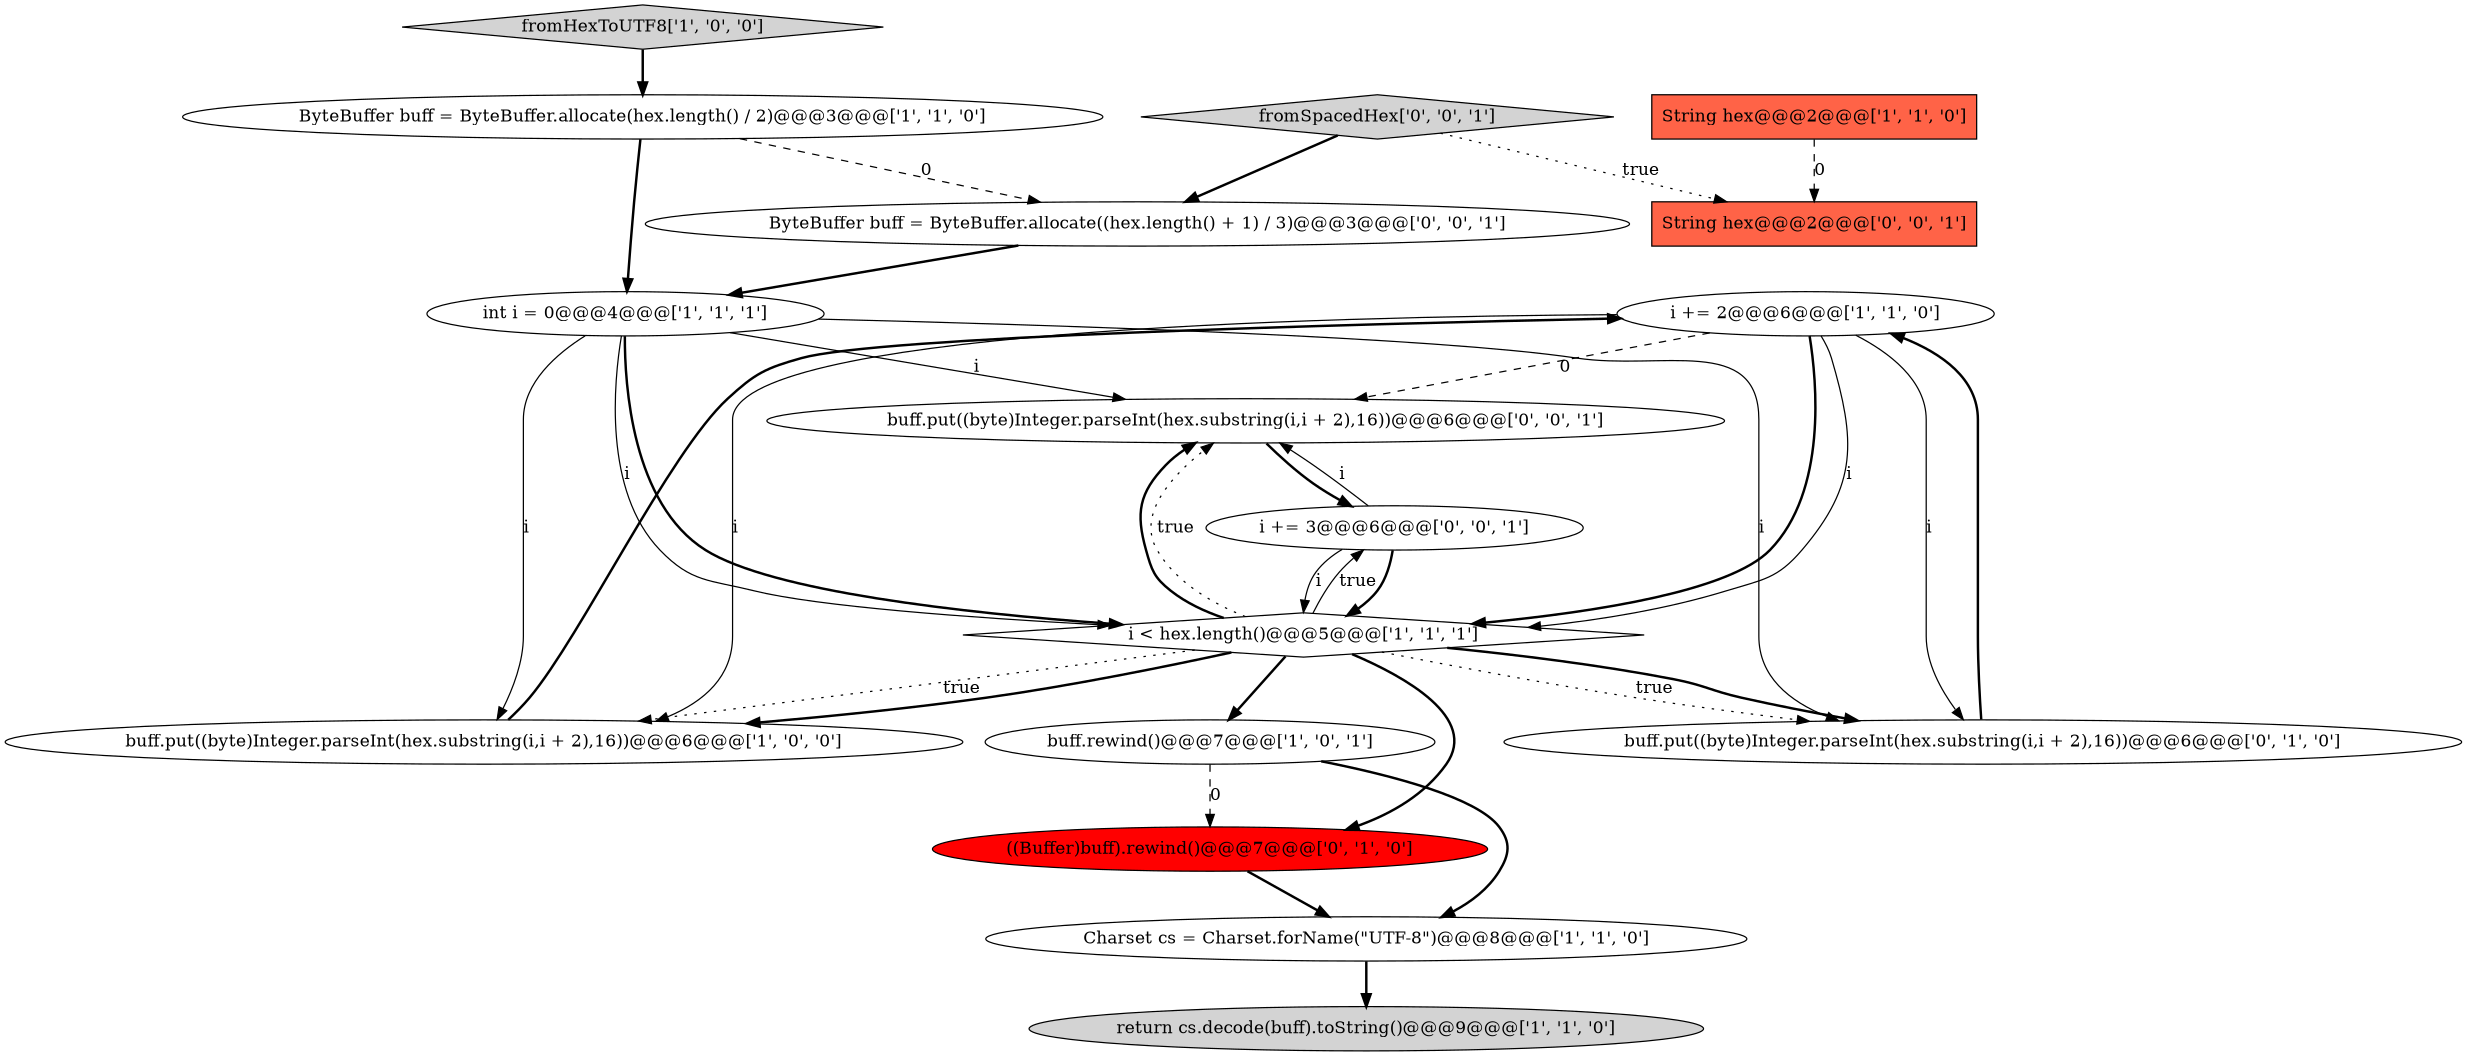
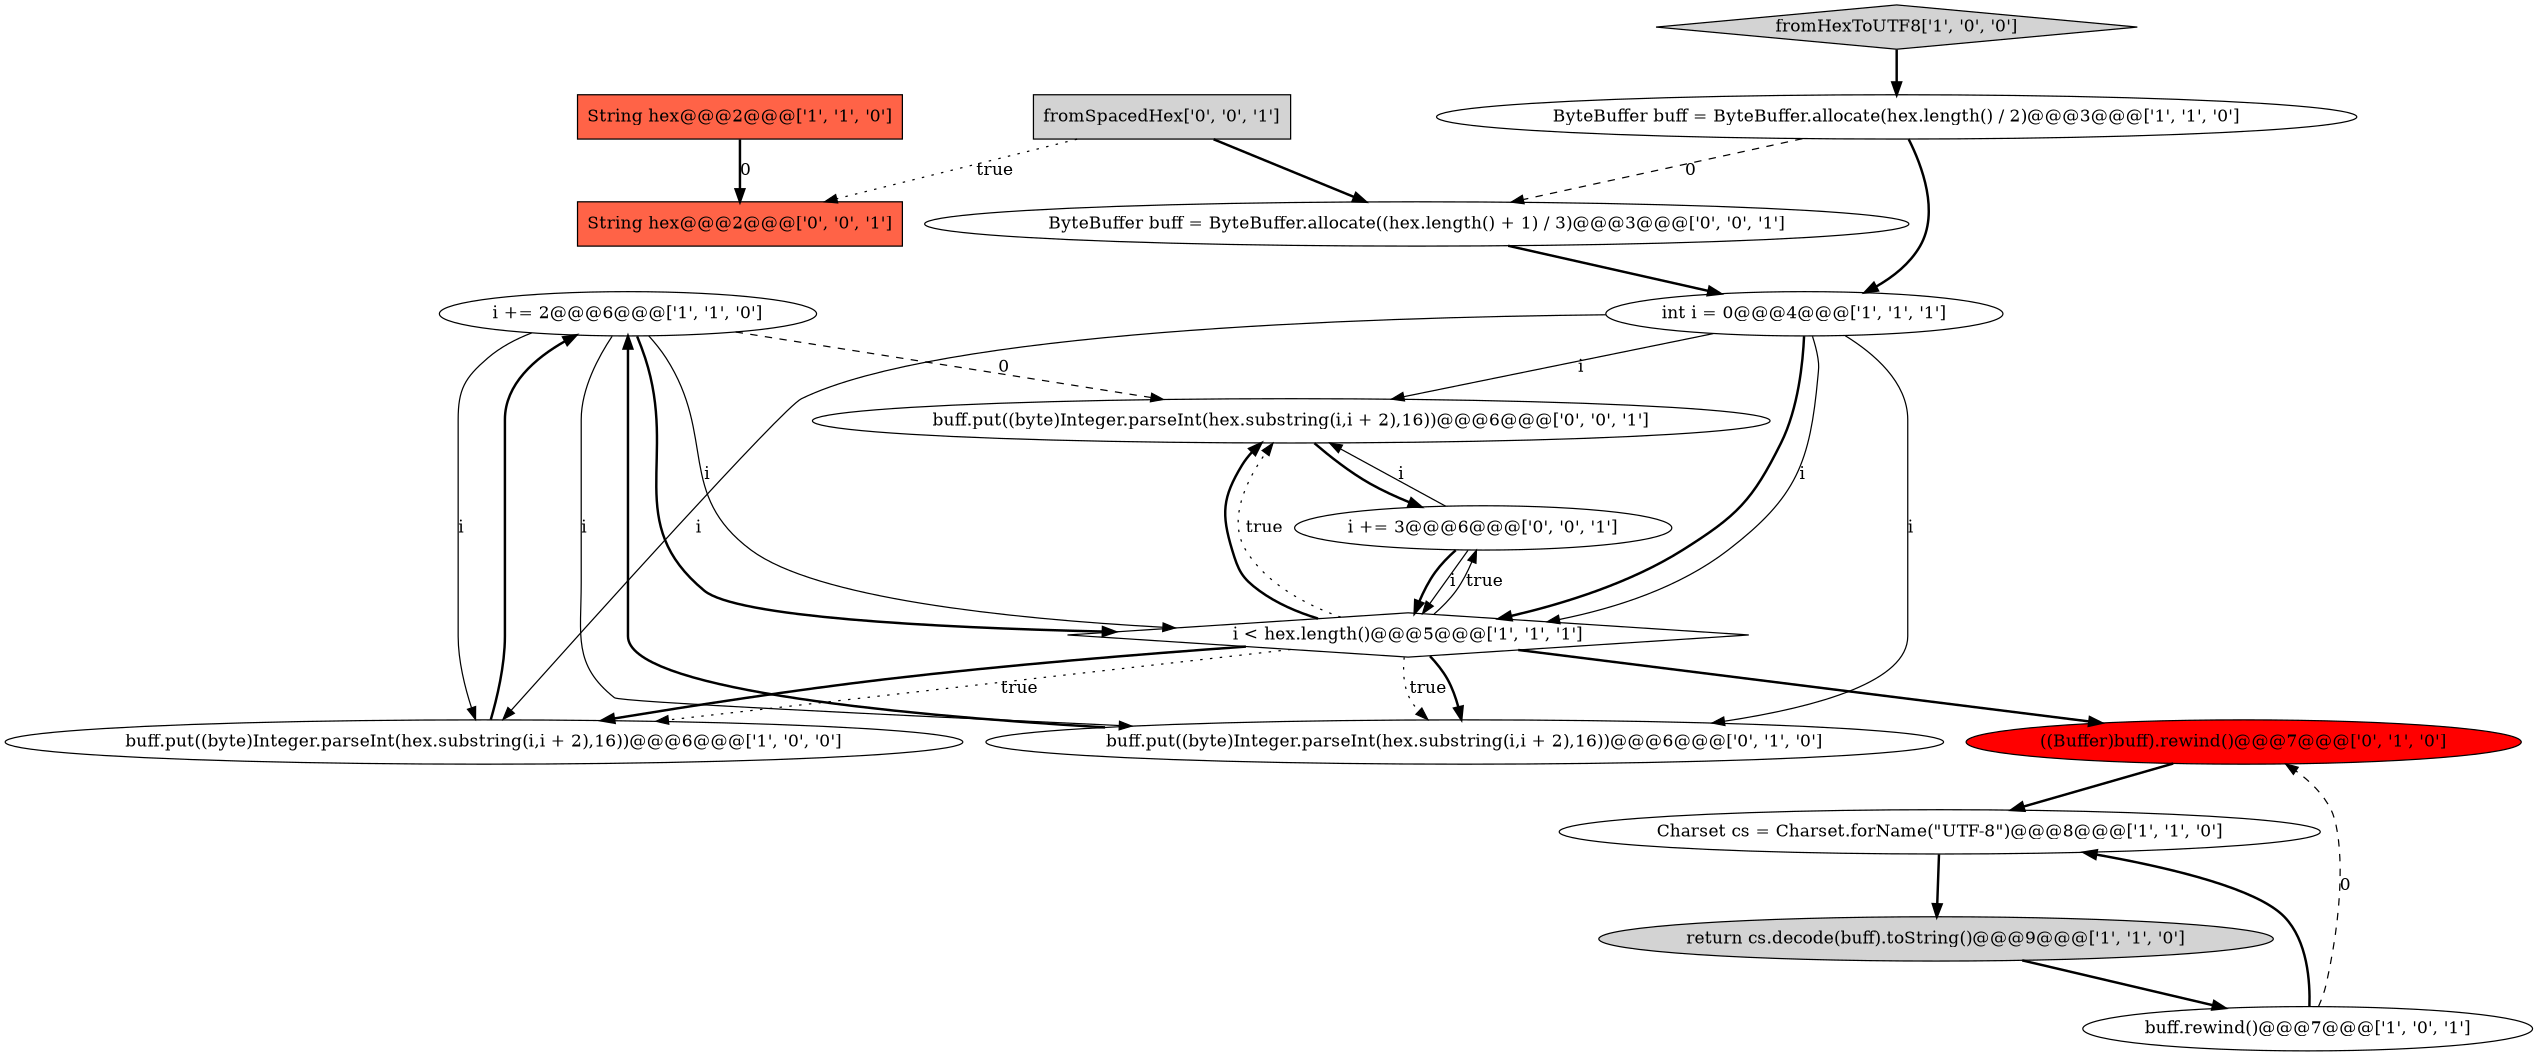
(1377, 117) -> (1162, 117)
(1814, 164) -> (740, 164)
(1261, 683) -> (2118, 983)
